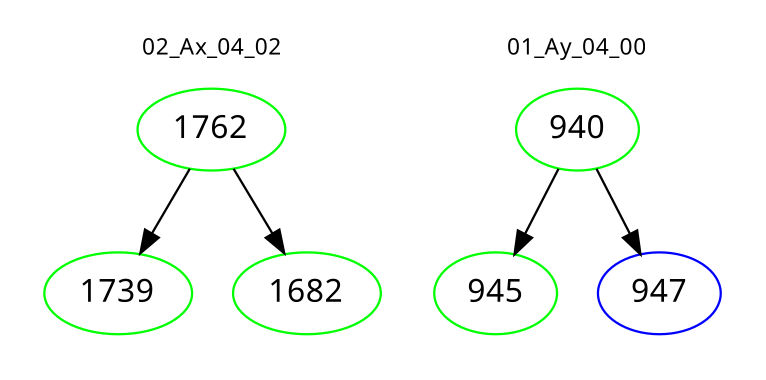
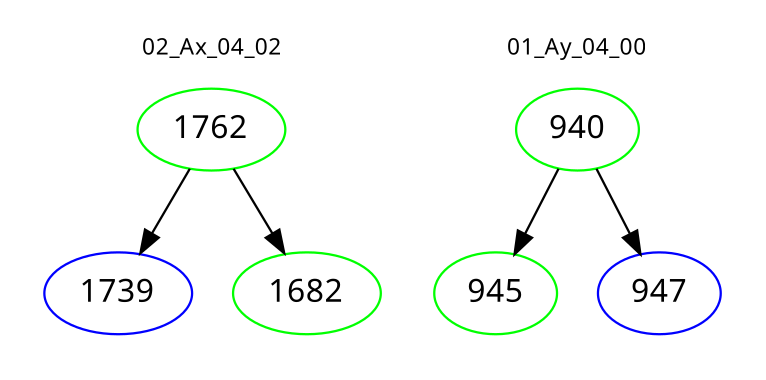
(118, 293) -> (118, 293)
